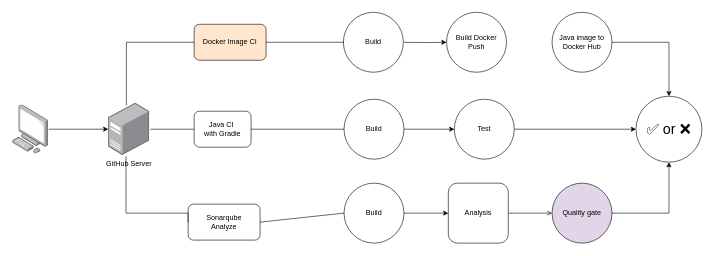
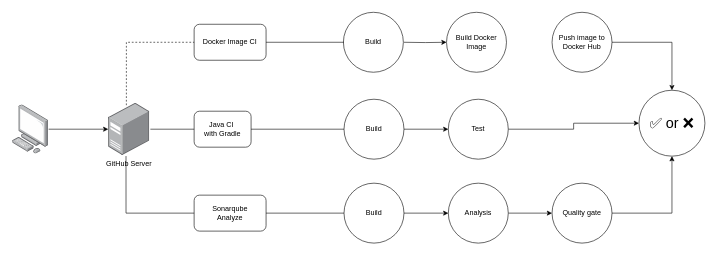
(129, 42) -> (129, 42)
(230, 42) -> (230, 42)
(477, 42) -> (477, 42)
(582, 42) -> (582, 42)
(485, 129) -> (479, 129)
(669, 129) -> (672, 123)
(479, 213) -> (479, 213)
(548, 213) -> (546, 213)
(582, 213) -> (582, 213)
(224, 222) -> (230, 213)
